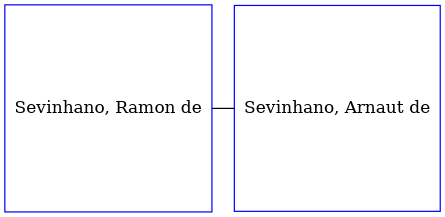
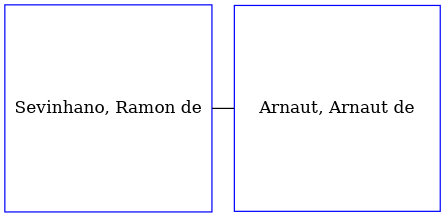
(337, 108) -> (337, 108)
